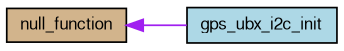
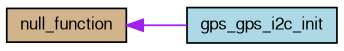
(262, 25) -> (262, 25)
